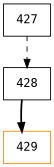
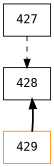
(21, 111) -> (33, 120)
